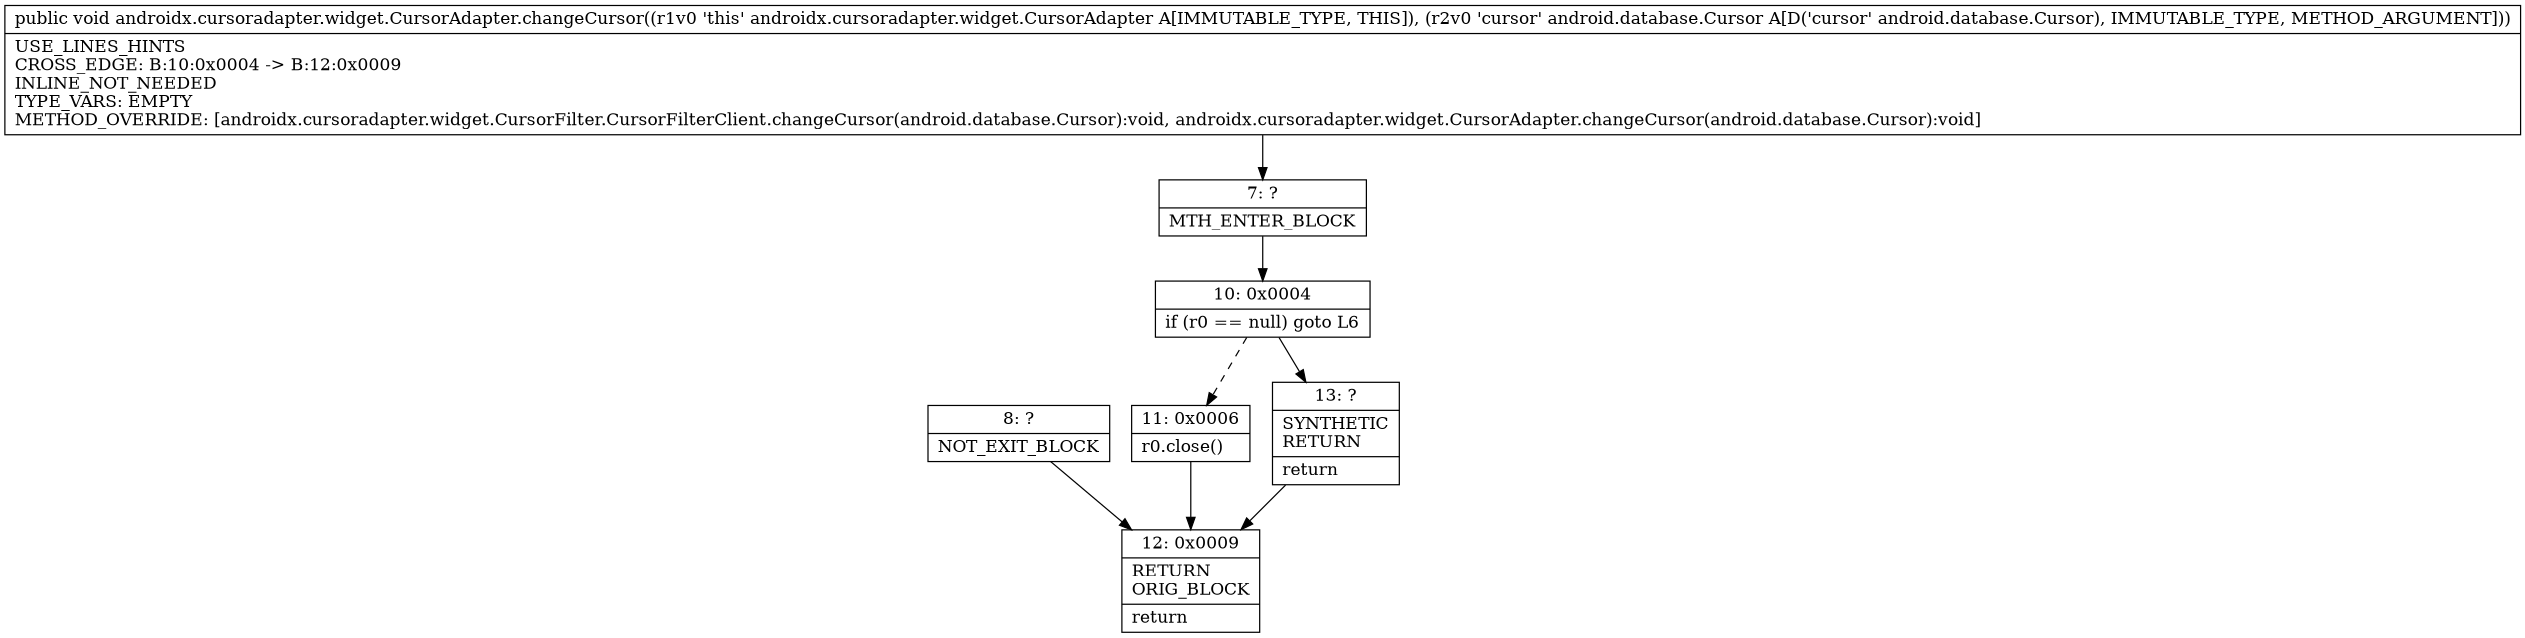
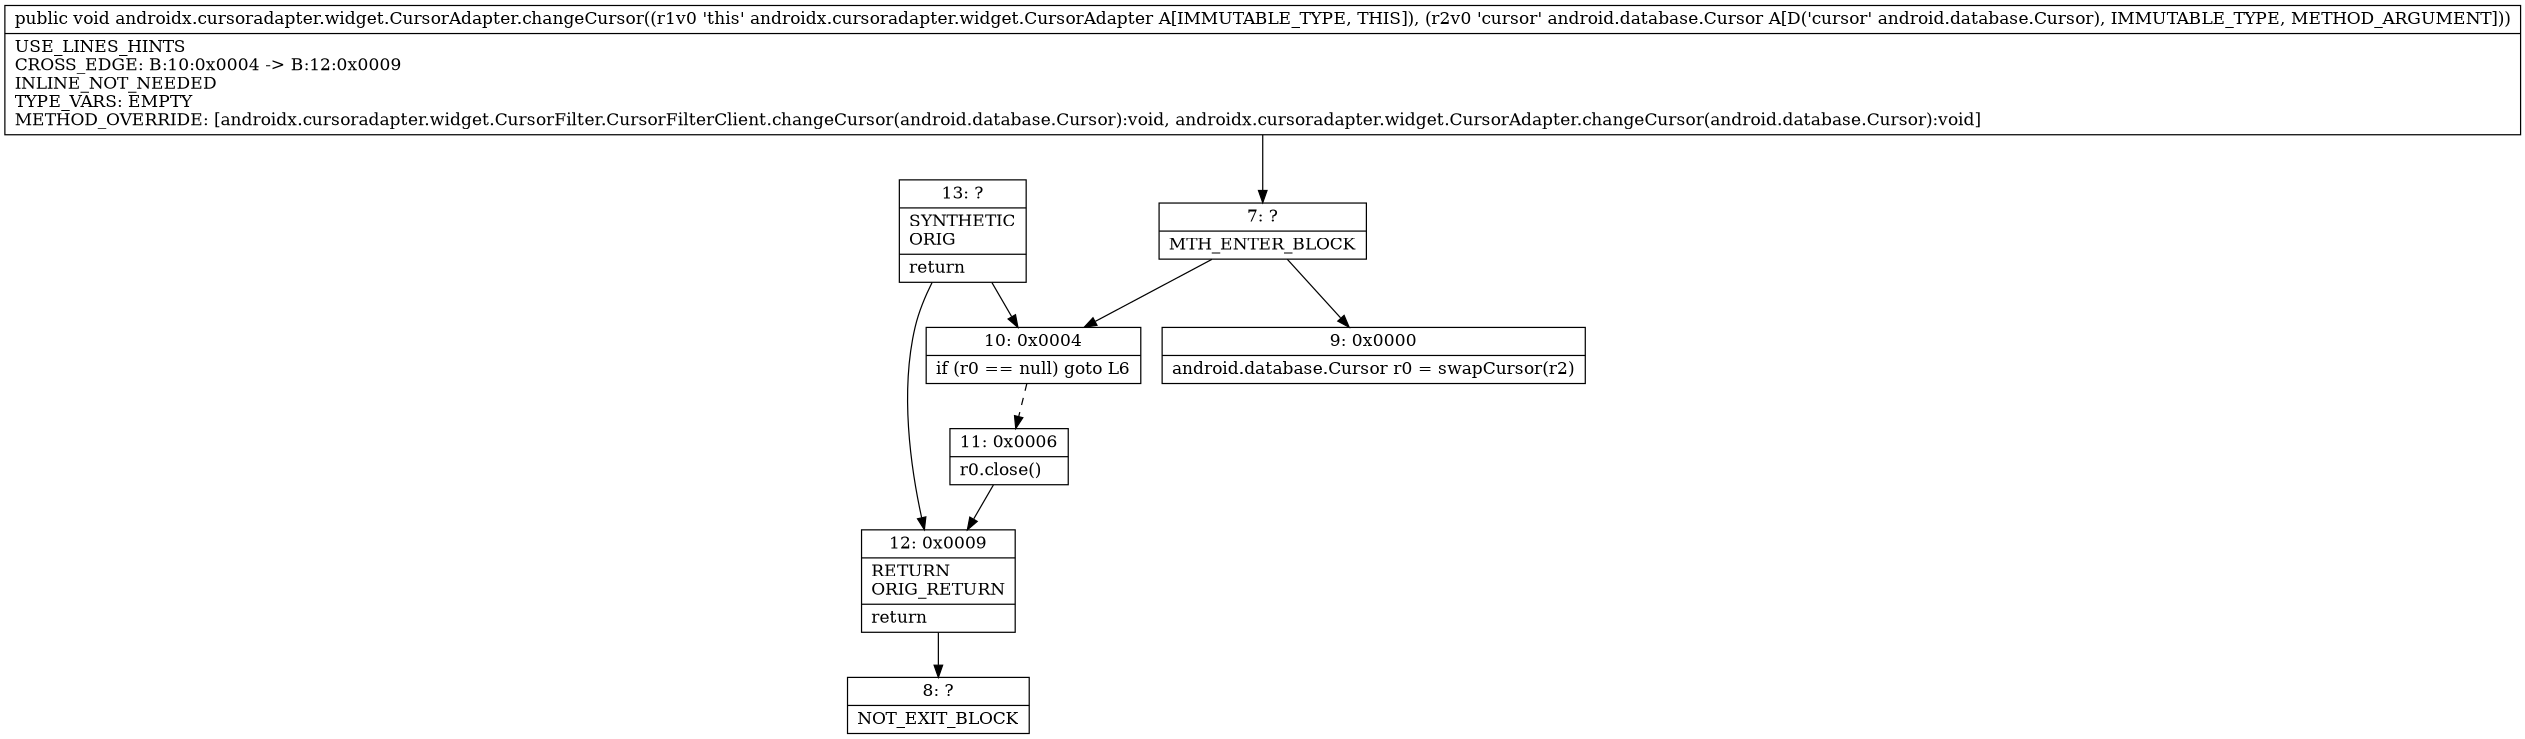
(1289, 355) -> (1002, 300)
none -> (1374, 355)
(1322, 442) -> (933, 240)
(1086, 492) -> (938, 649)
(1191, 590) -> (938, 590)
